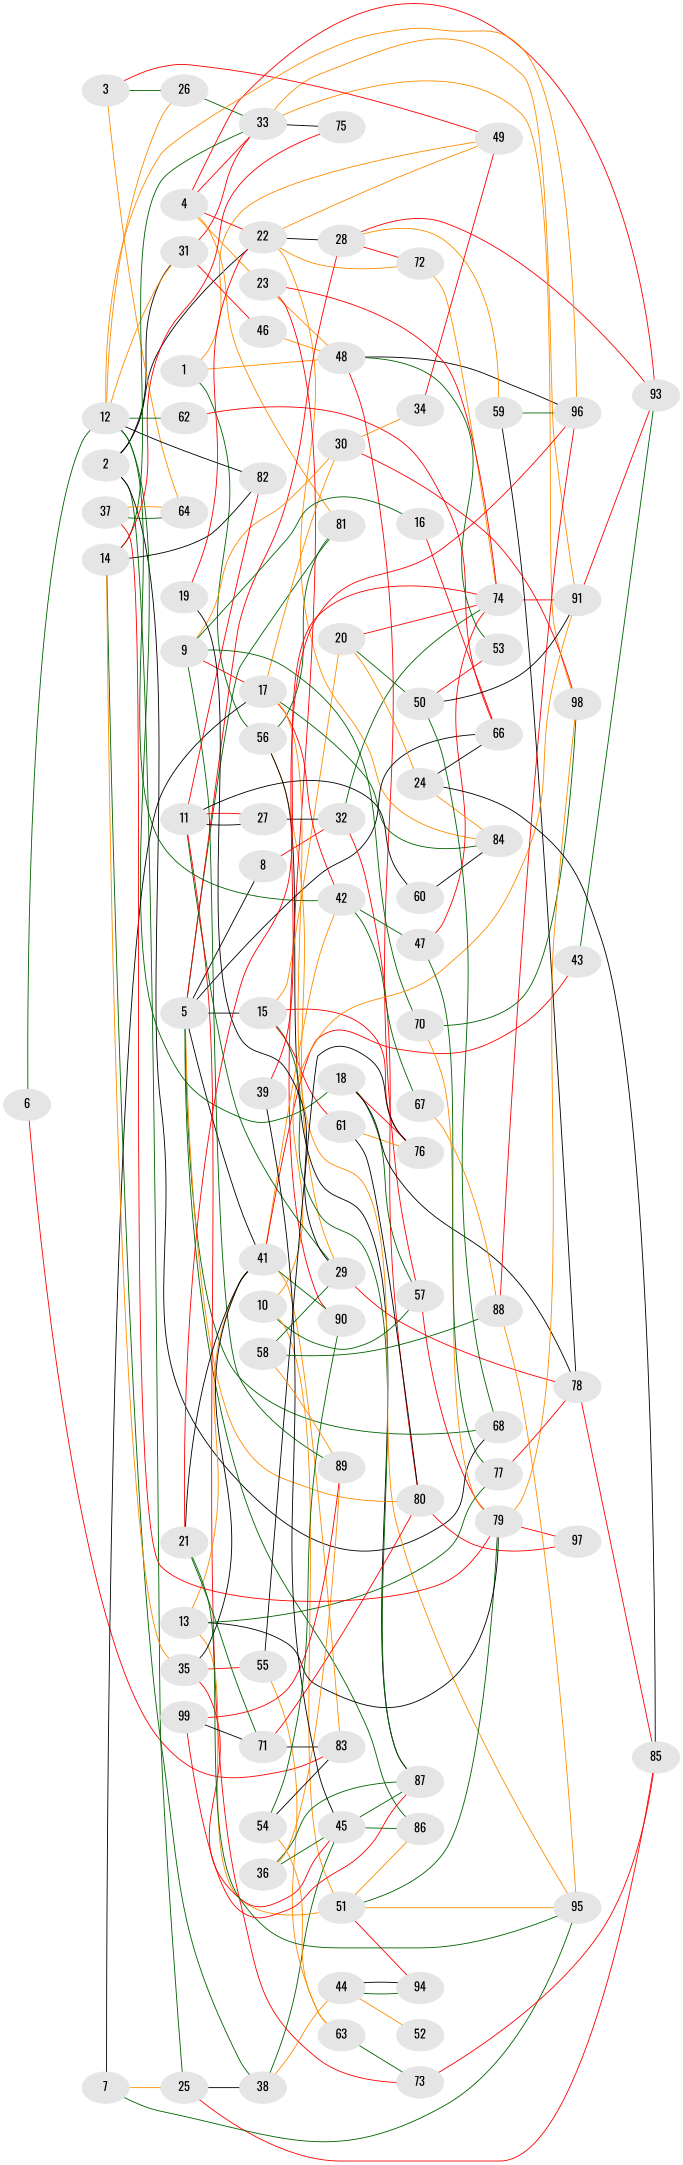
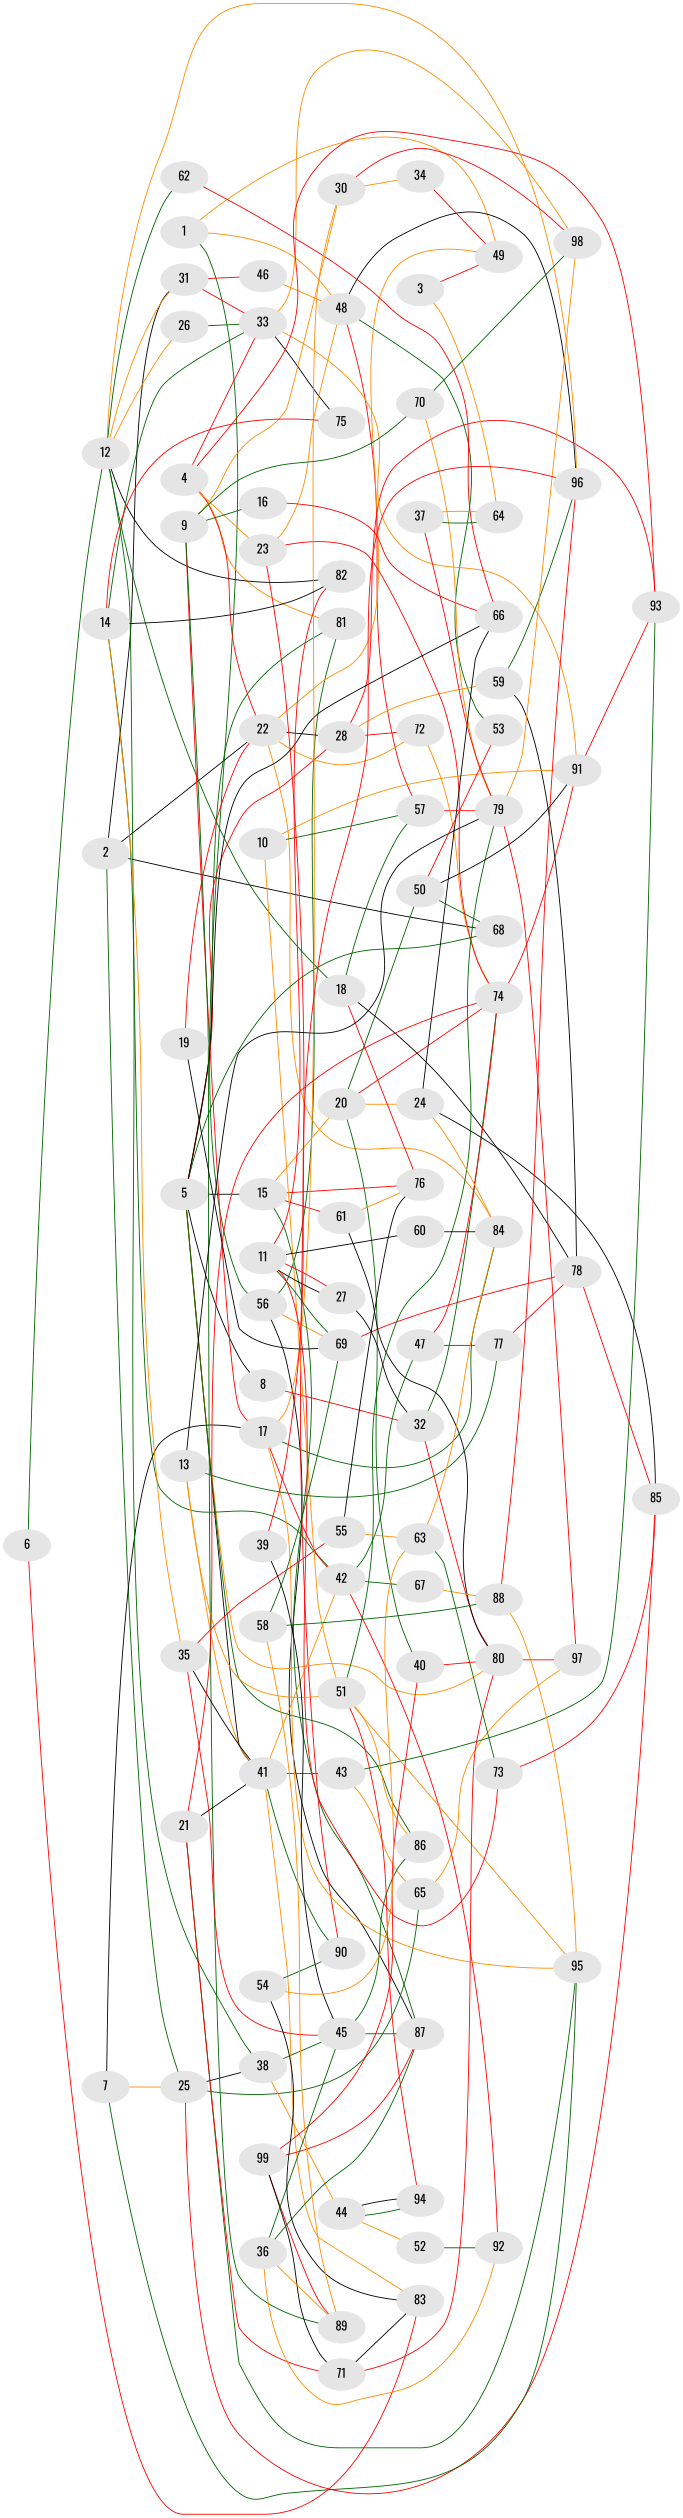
(145, 91) -> none
(342, 1273) -> (342, 1345)
none -> (463, 1387)
(224, 1645) -> (215, 2131)
none -> (420, 1667)
none -> (420, 1894)
none -> (499, 2248)
